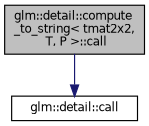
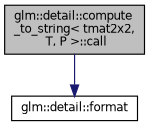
(75, 108) -> (75, 108)
